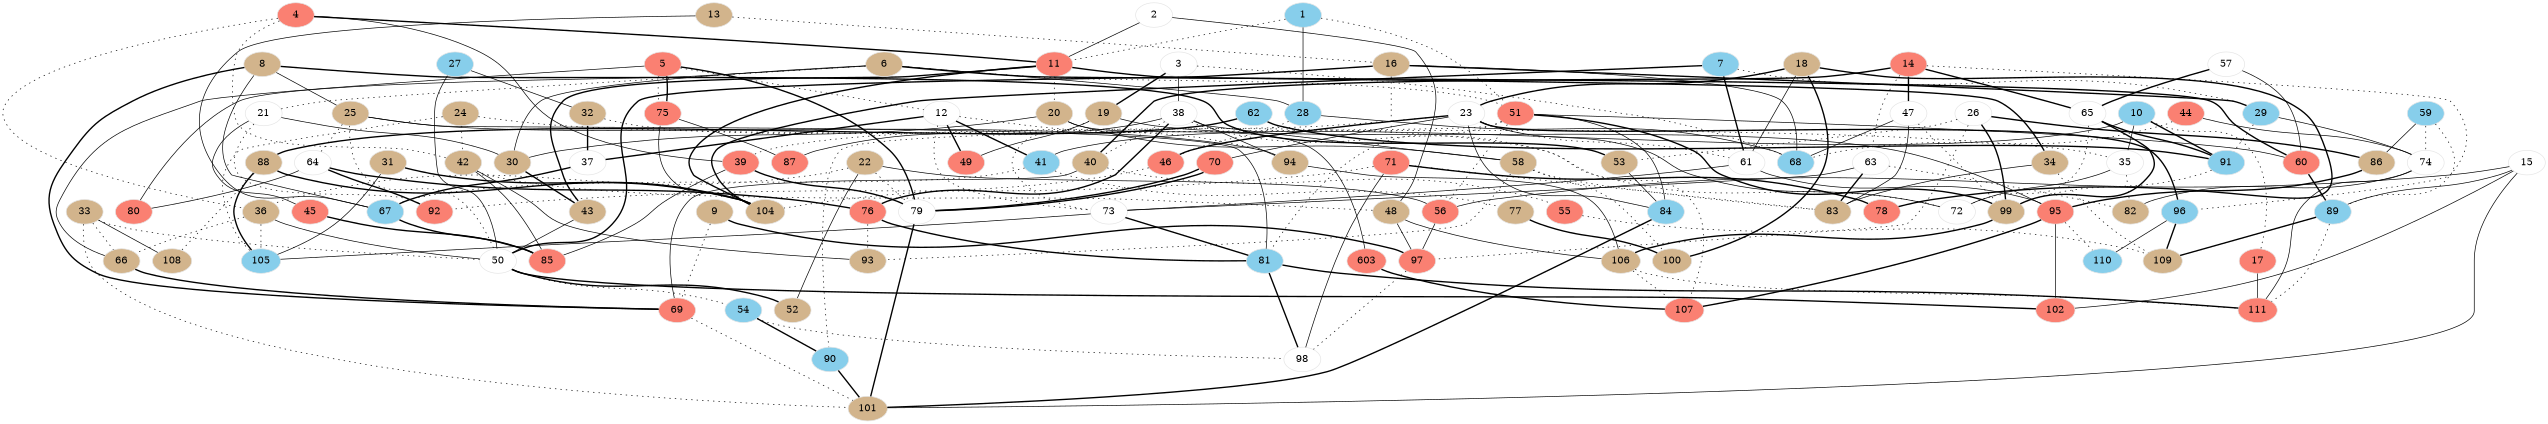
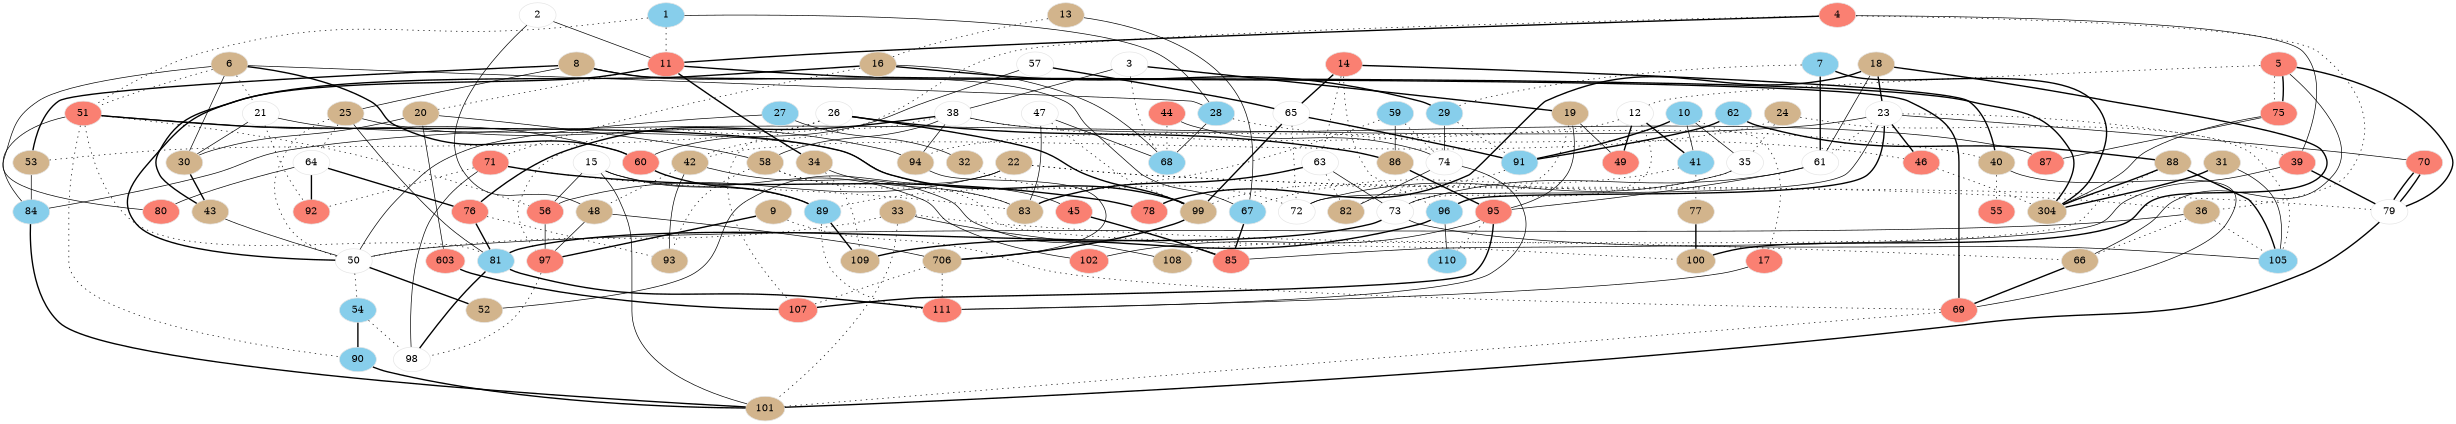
(1908, 89) -> none
(588, 163) -> none
(765, 212) -> (2047, 212)
(1908, 229) -> none
(1621, 261) -> (942, 261)
(1273, 296) -> none
